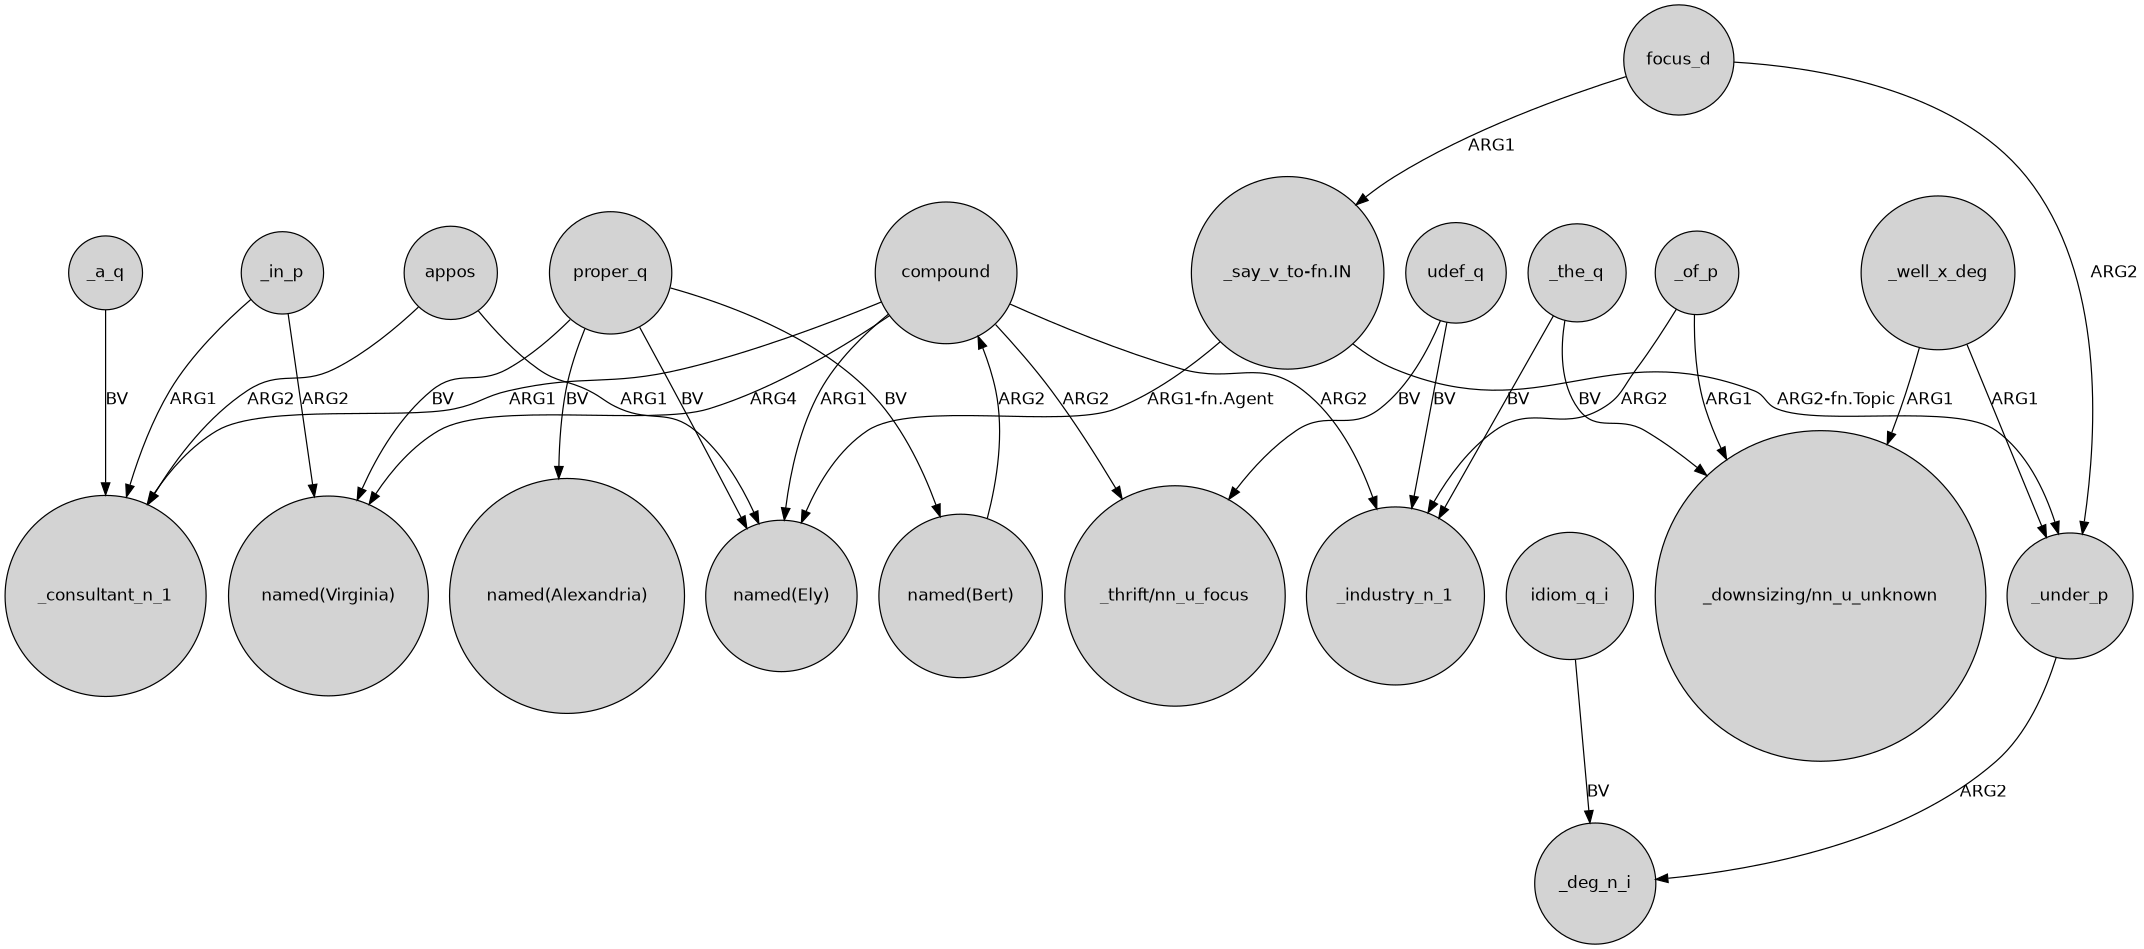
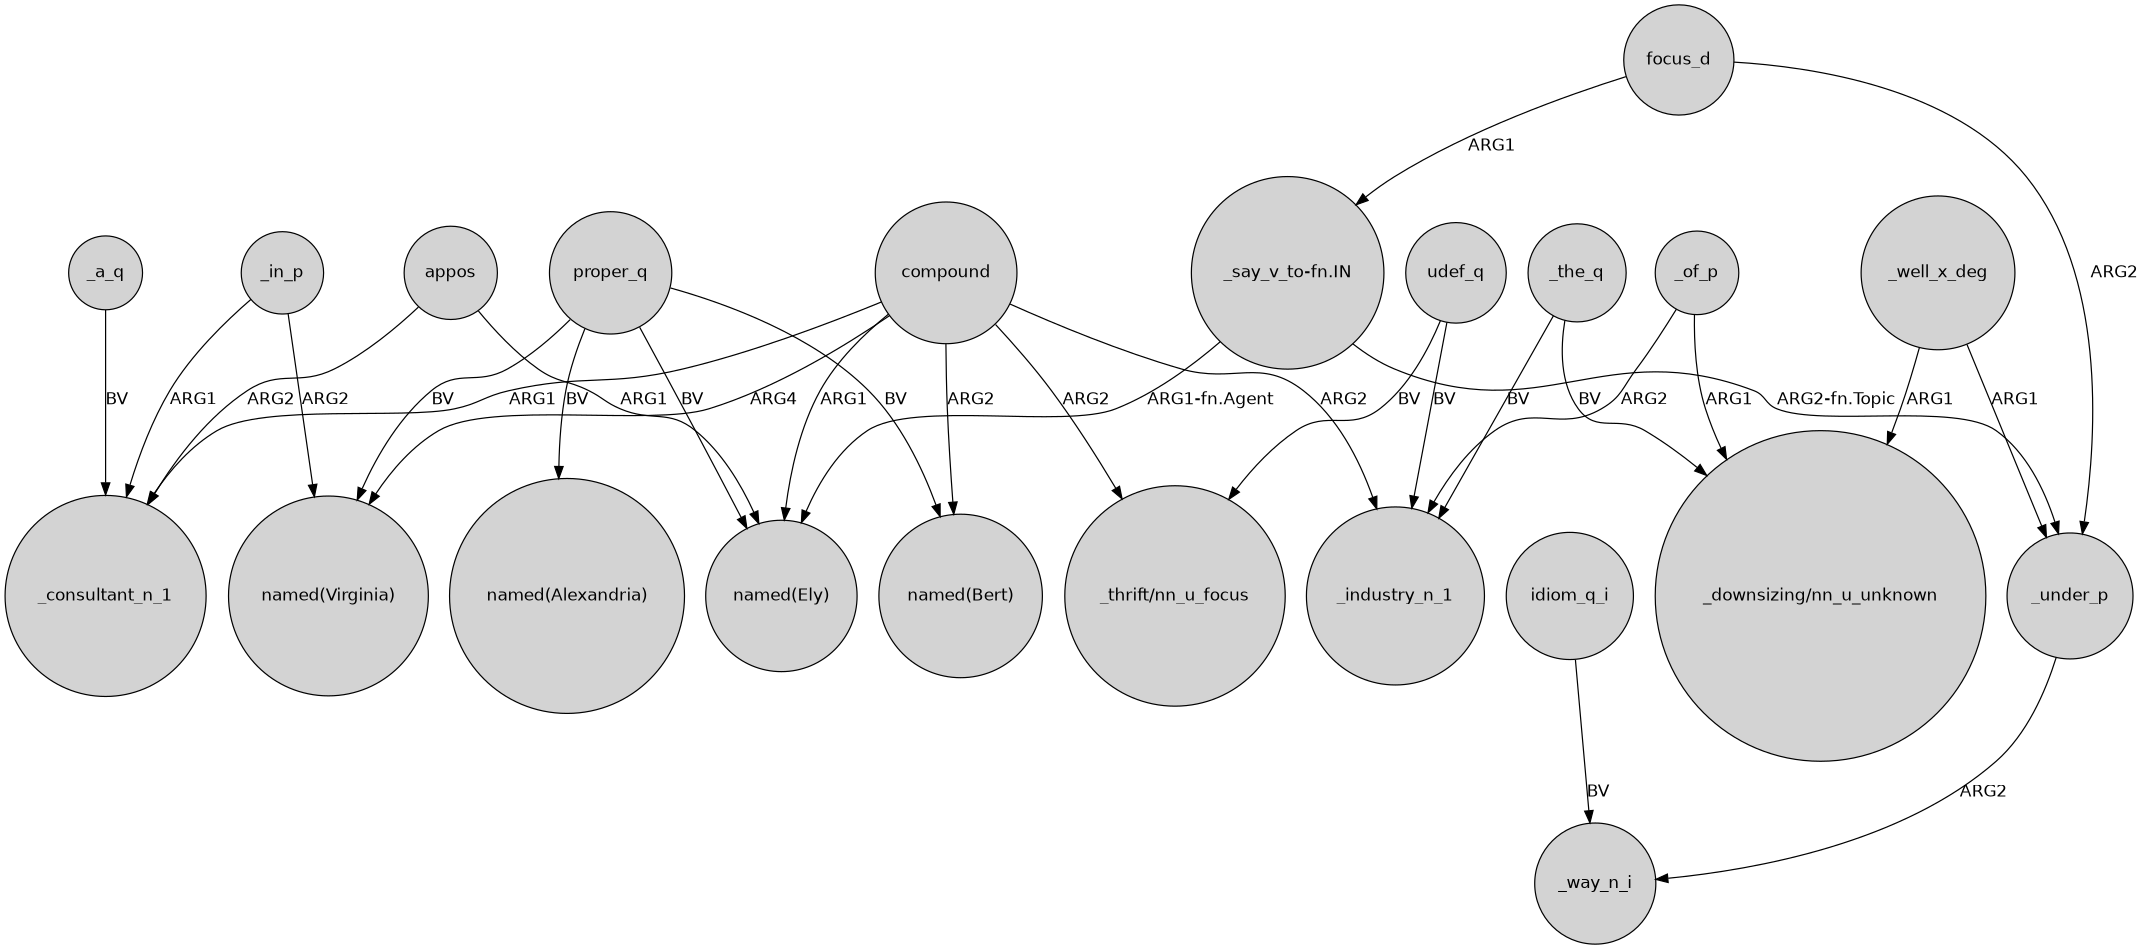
(999, 433) -> (948, 423)
(1595, 884) -> (1595, 884)
